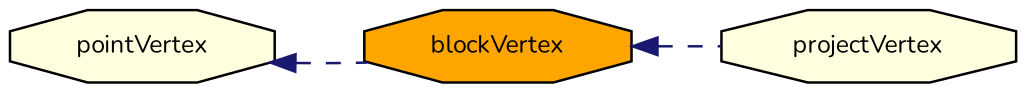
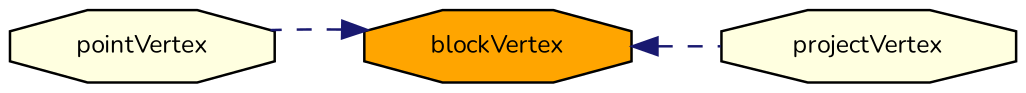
(332, 63) -> (306, 29)
